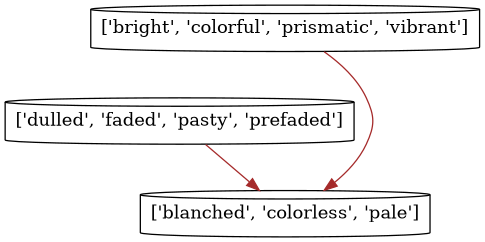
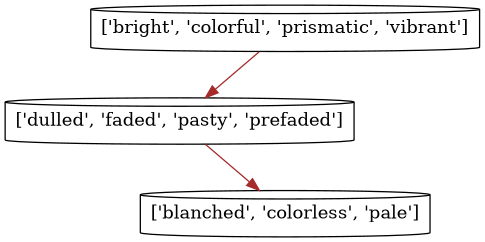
(372, 115) -> (237, 71)
